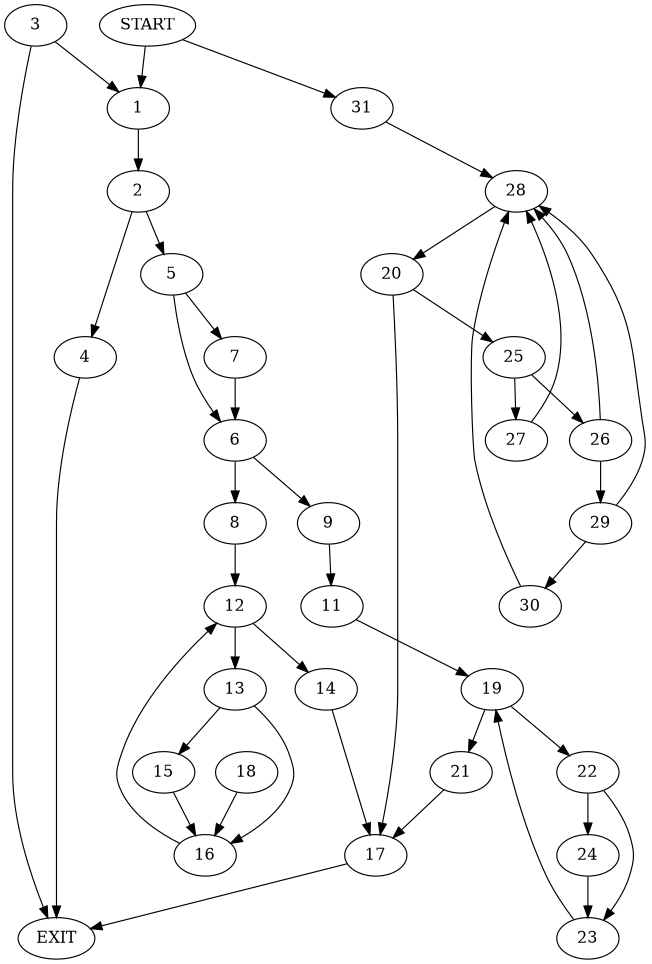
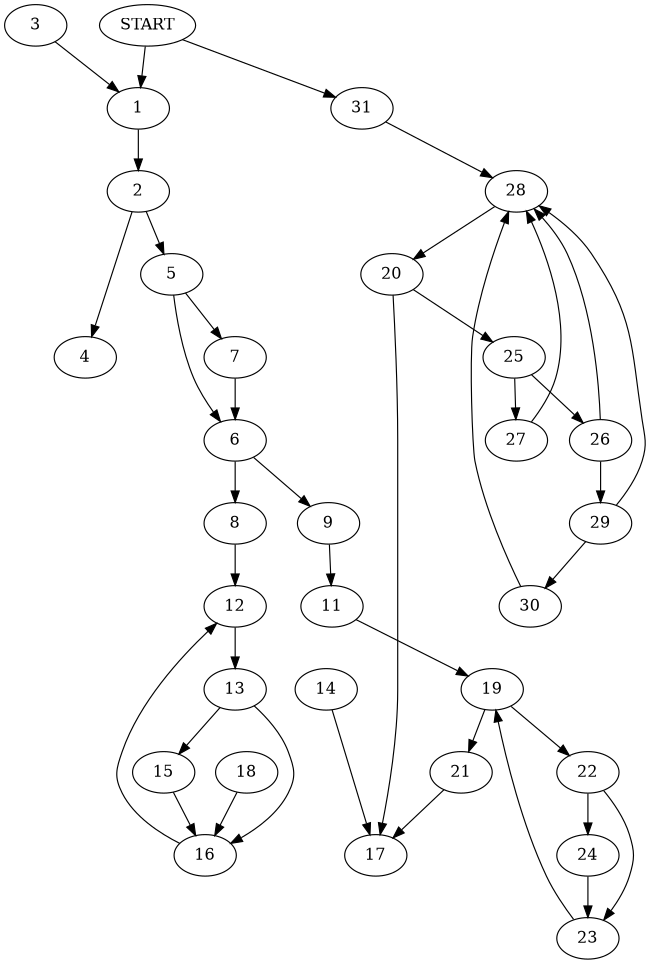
(276, 644) -> none
(56, 938) -> none
